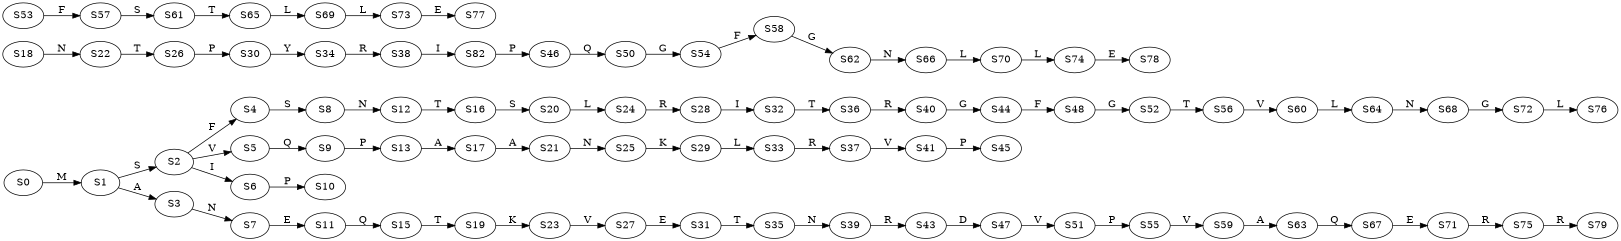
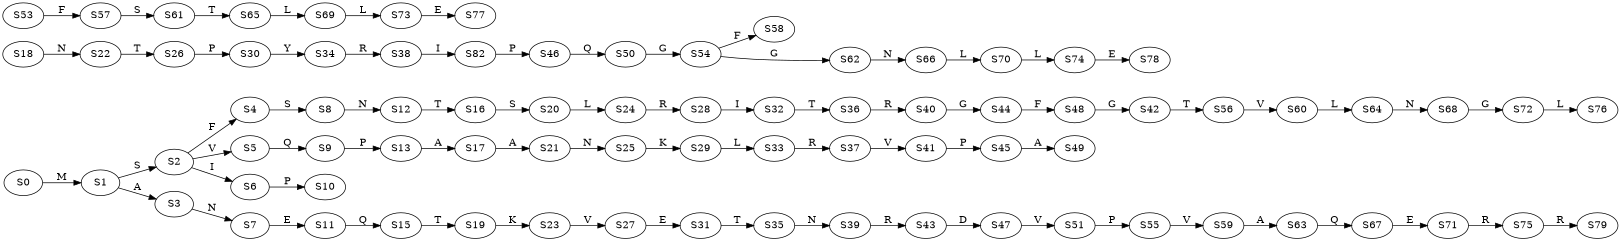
(809, 43) -> (771, 60)
(1150, 110) -> (1150, 110)
none -> (1075, 148)
